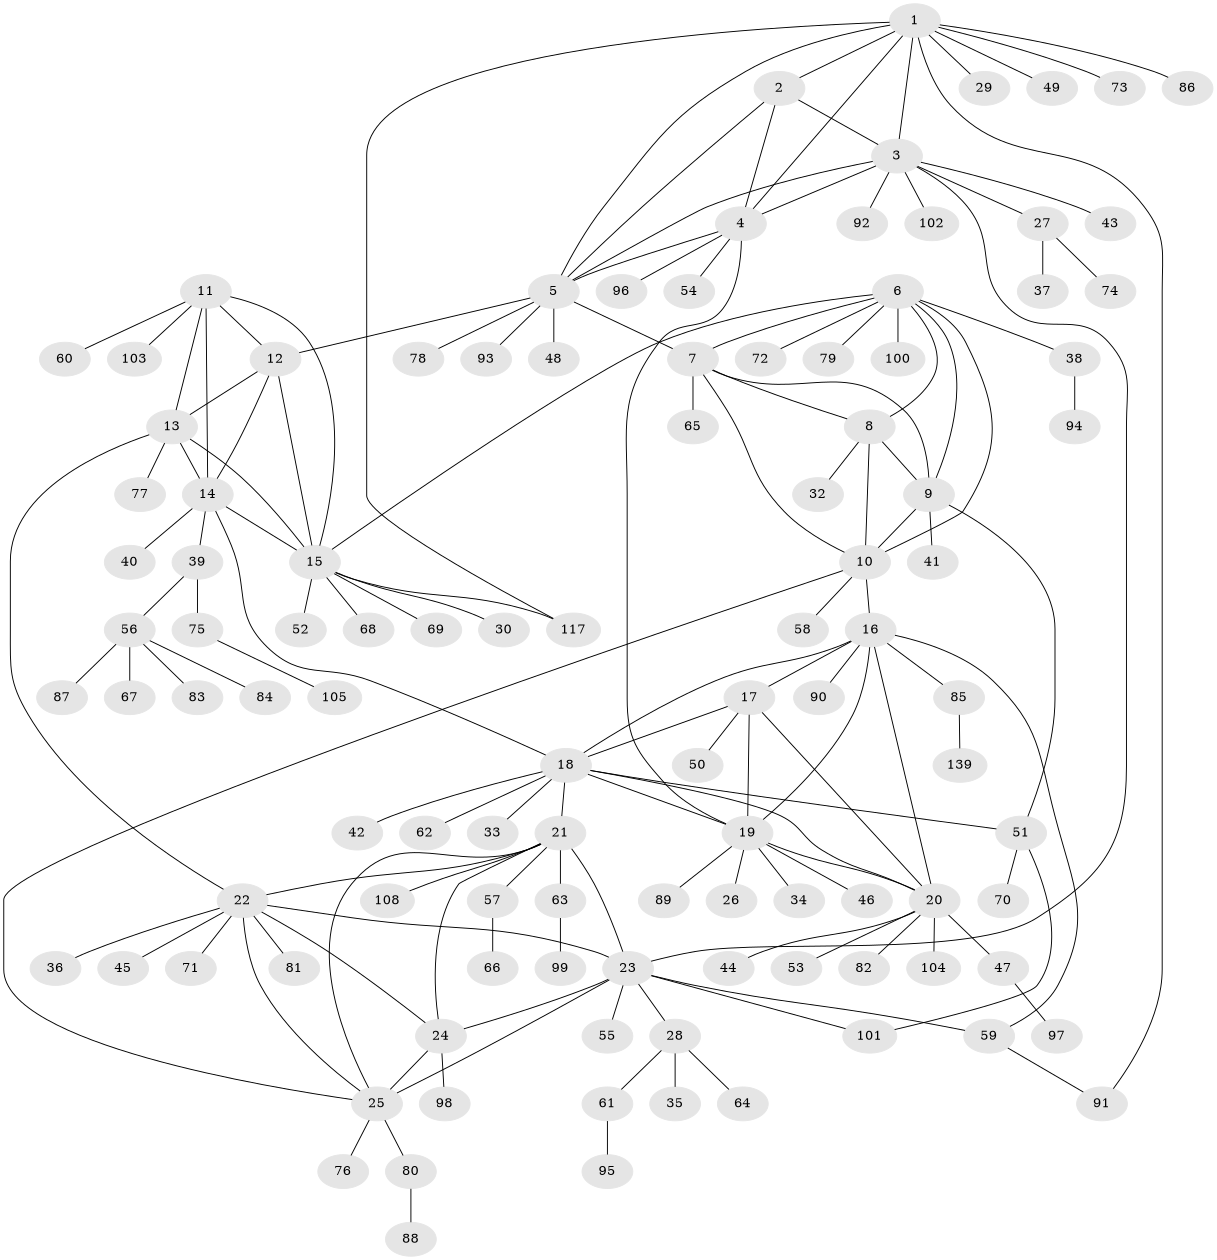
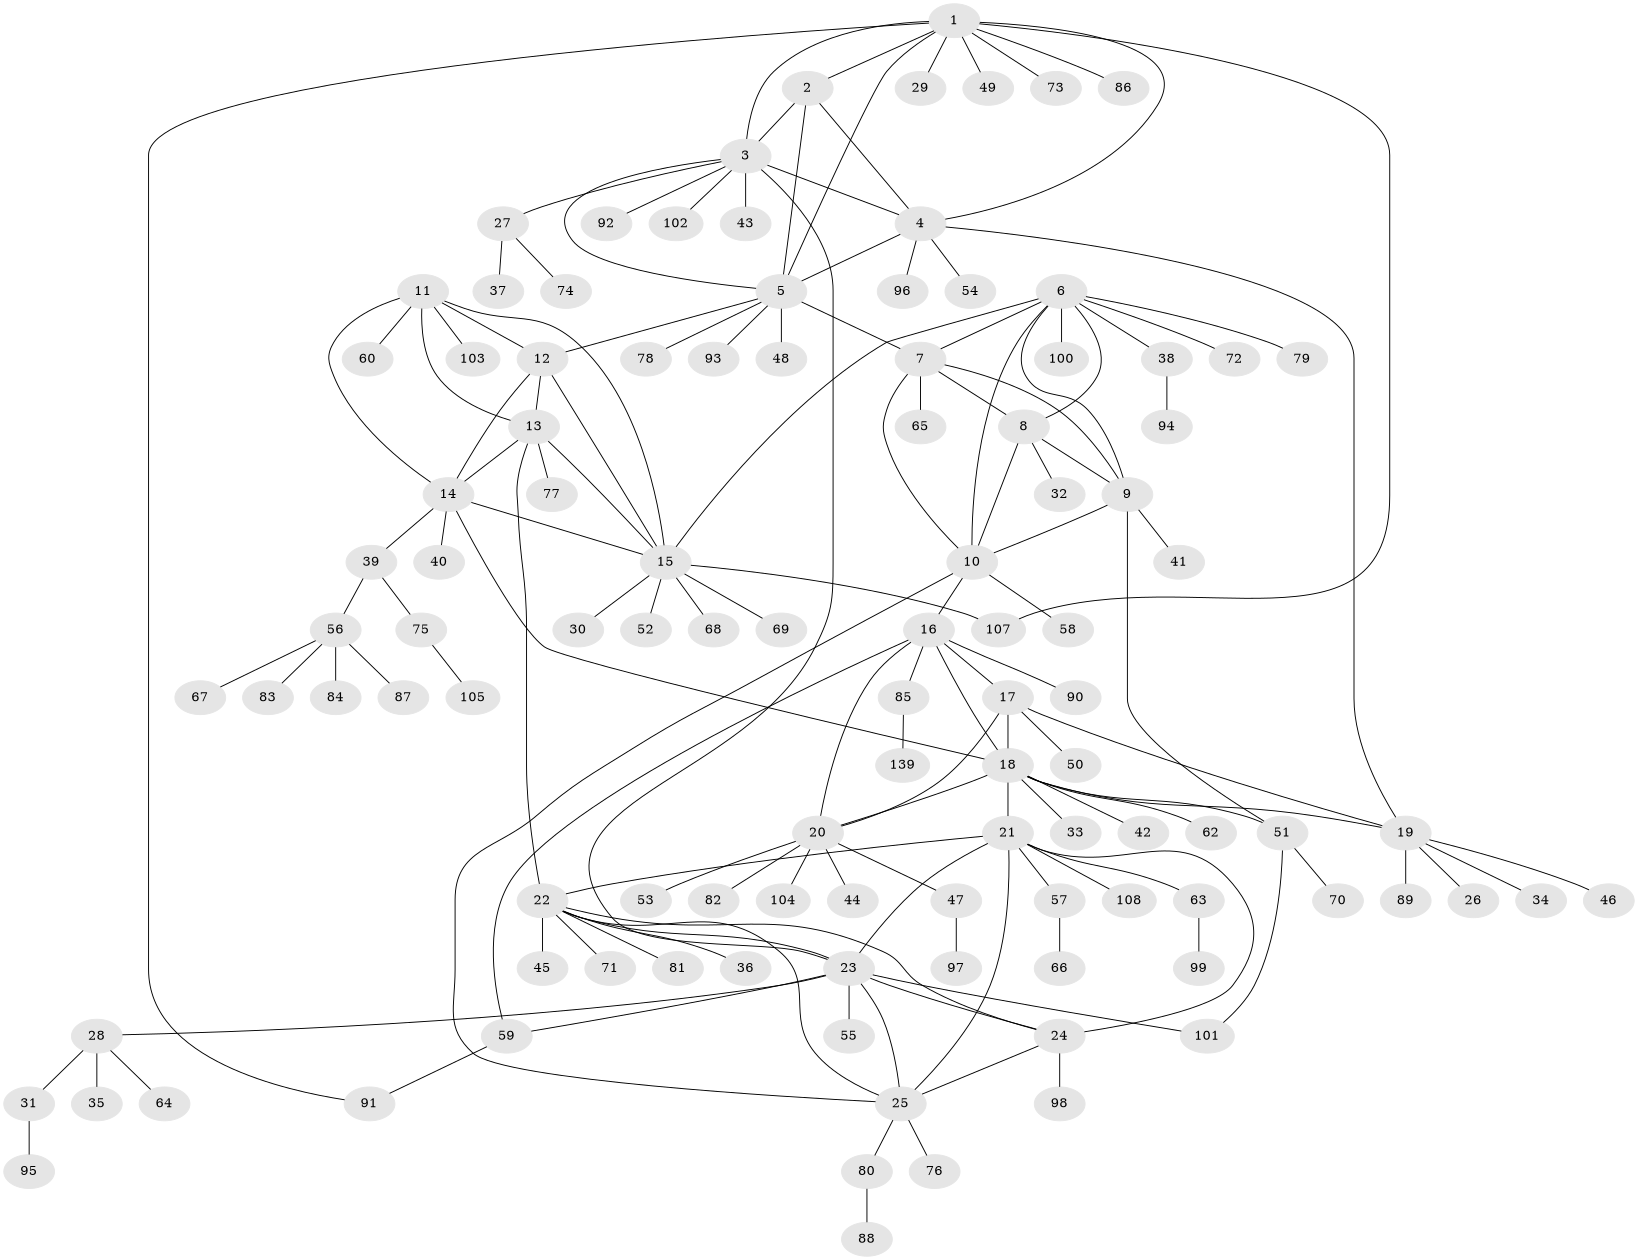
(574, 630) -> (999, 630)
(835, 744) -> none
(834, 864) -> none
(607, 1104) -> (29, 1104)
